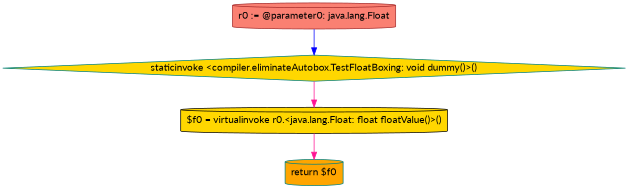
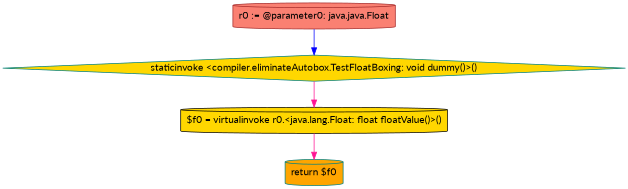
(314, 16) -> (314, 16)
